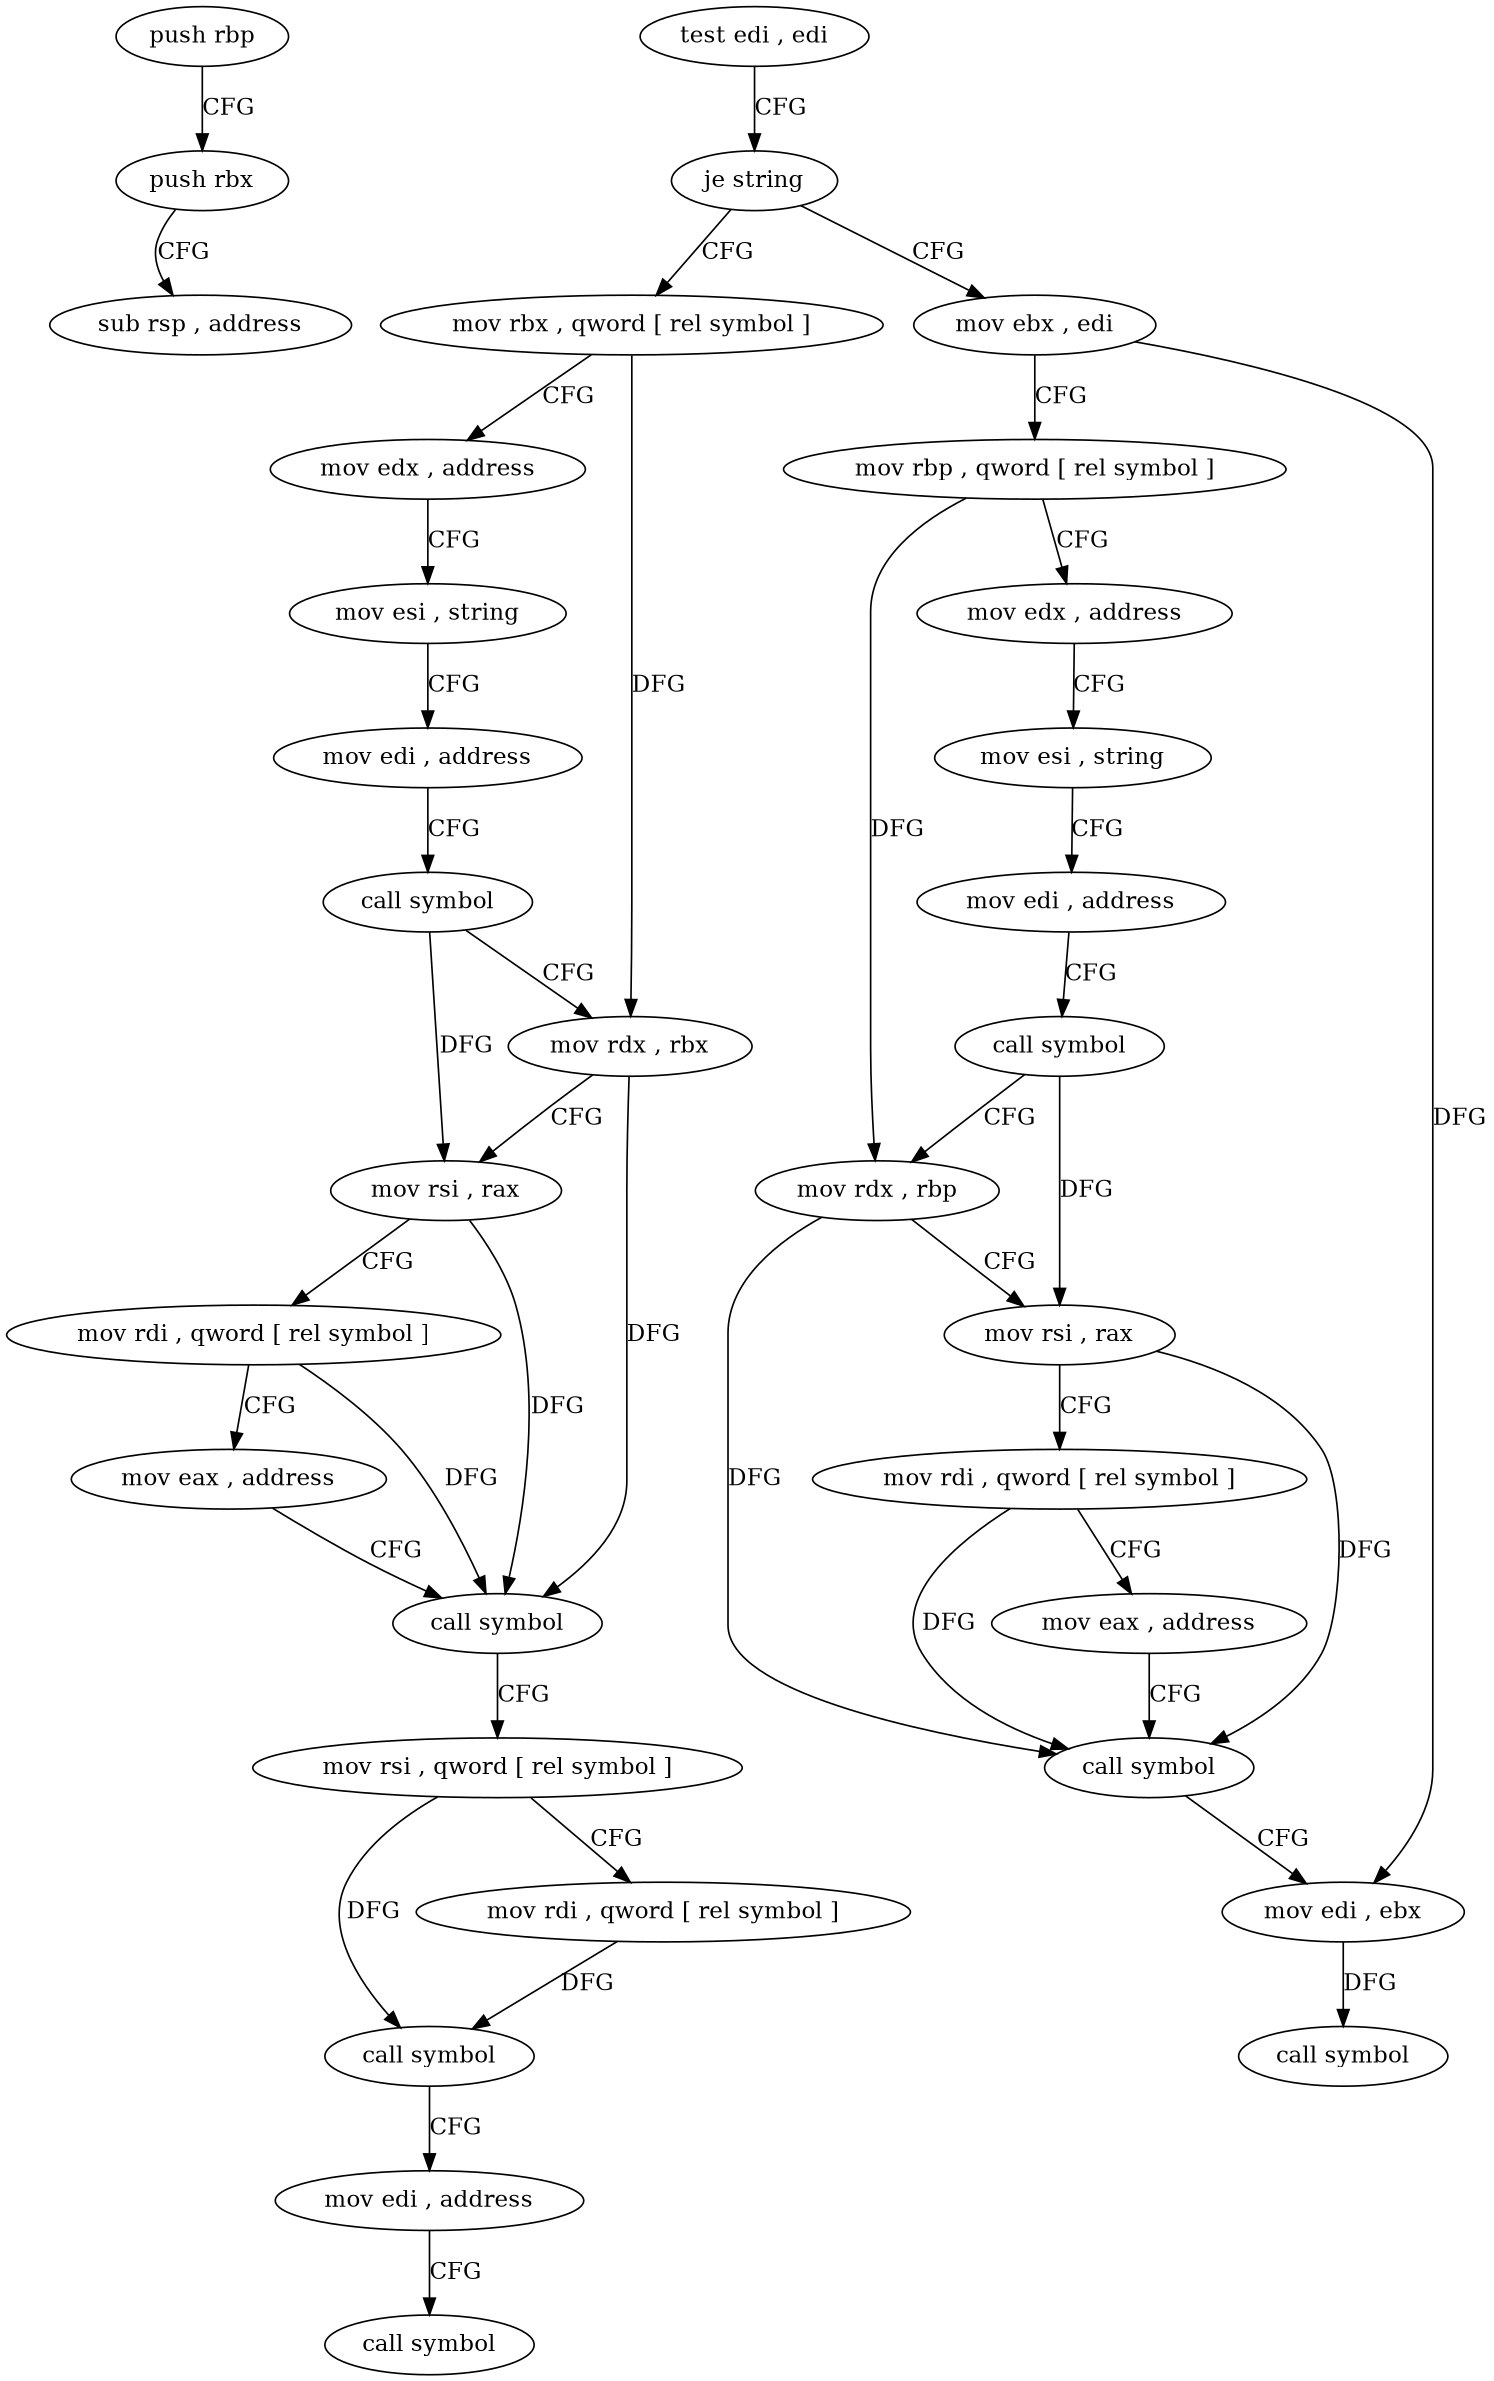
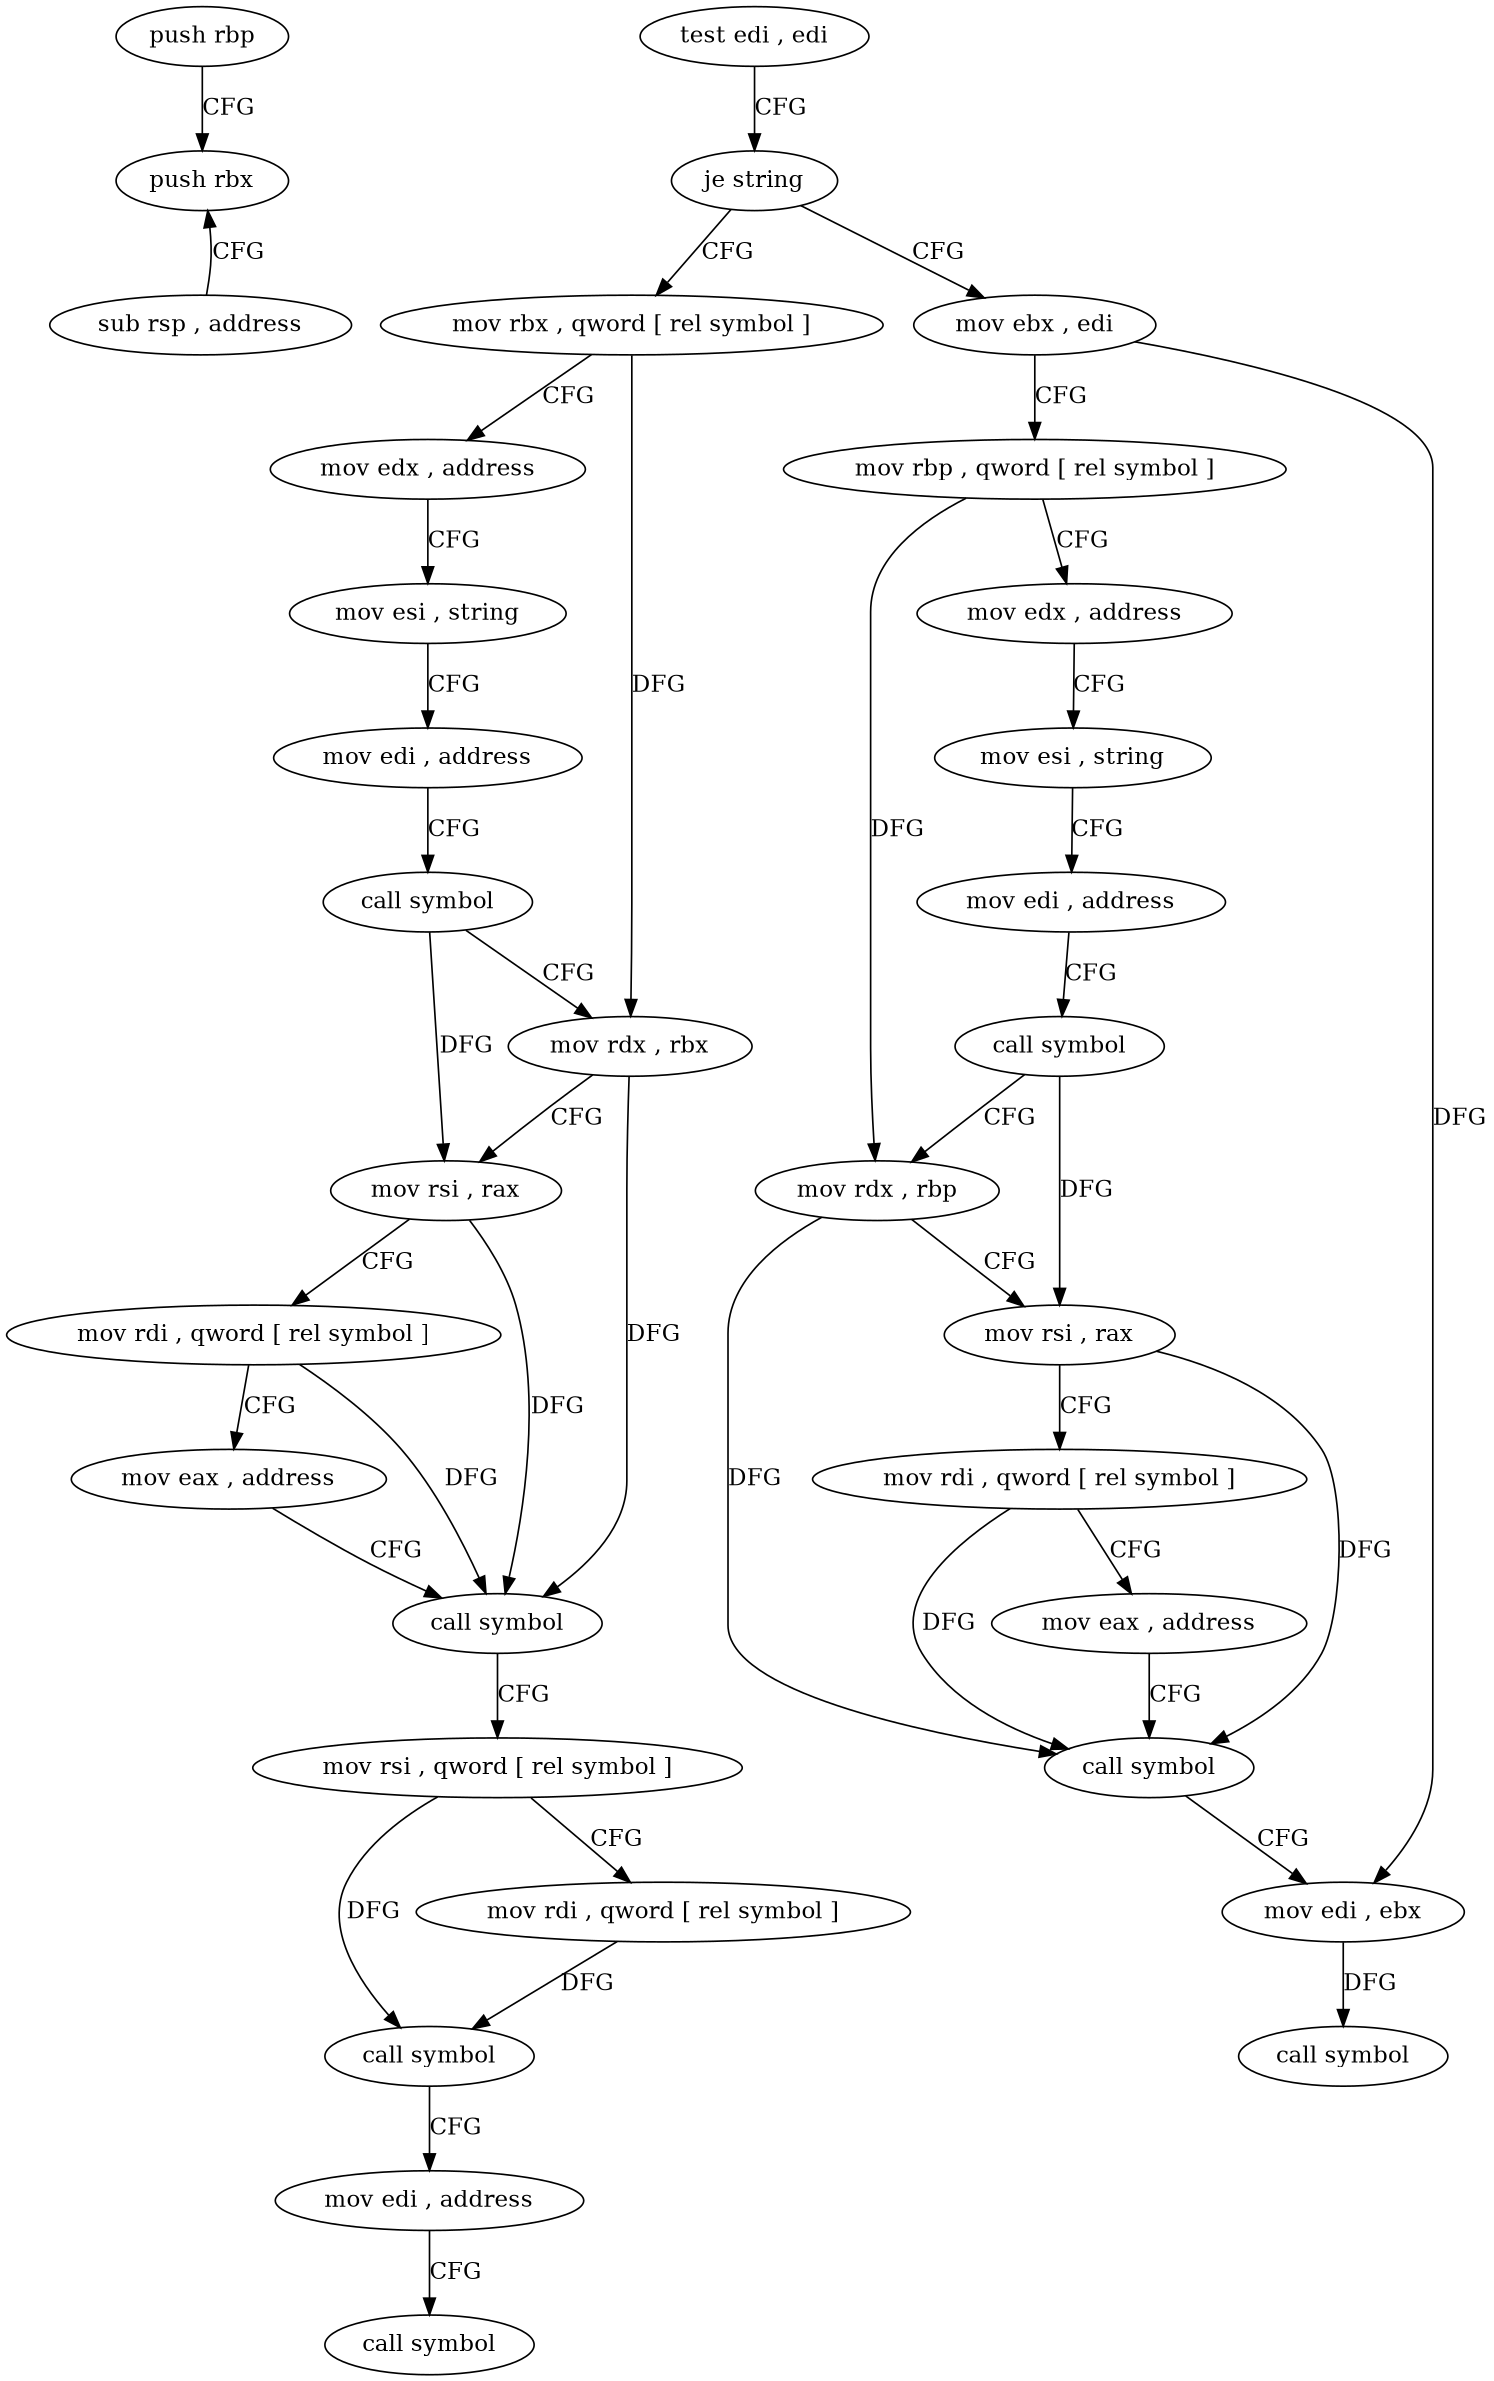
(157, 244) -> (211, 261)
